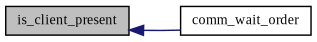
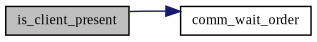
(162, 30) -> (147, 11)
